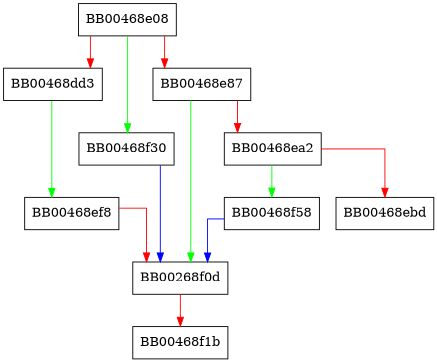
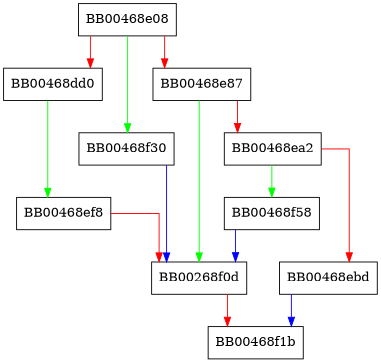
(53, 84) -> (53, 84)
none -> (291, 306)
